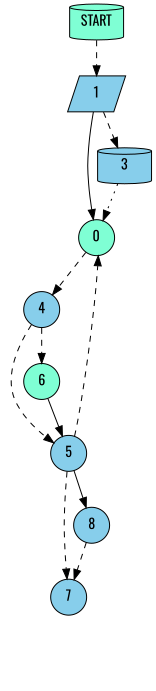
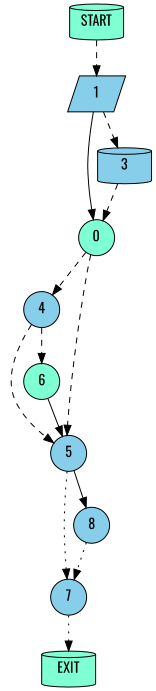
(112, 198) -> (112, 198)
(89, 352) -> (77, 340)
(64, 520) -> (64, 520)
(82, 556) -> (82, 556)
none -> (69, 669)
